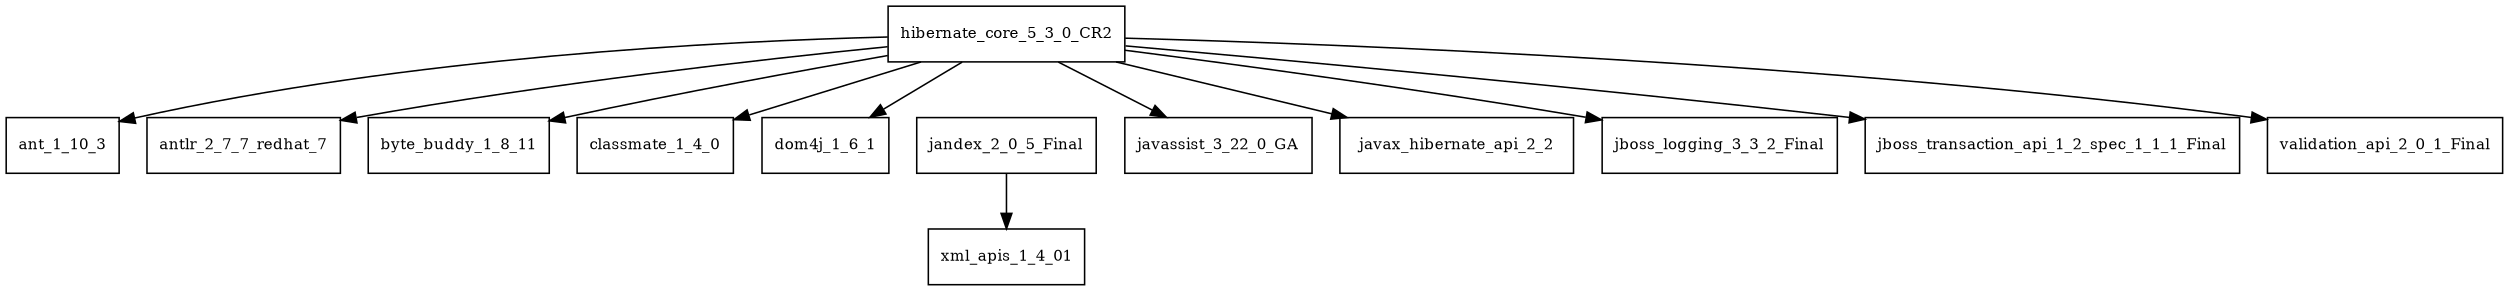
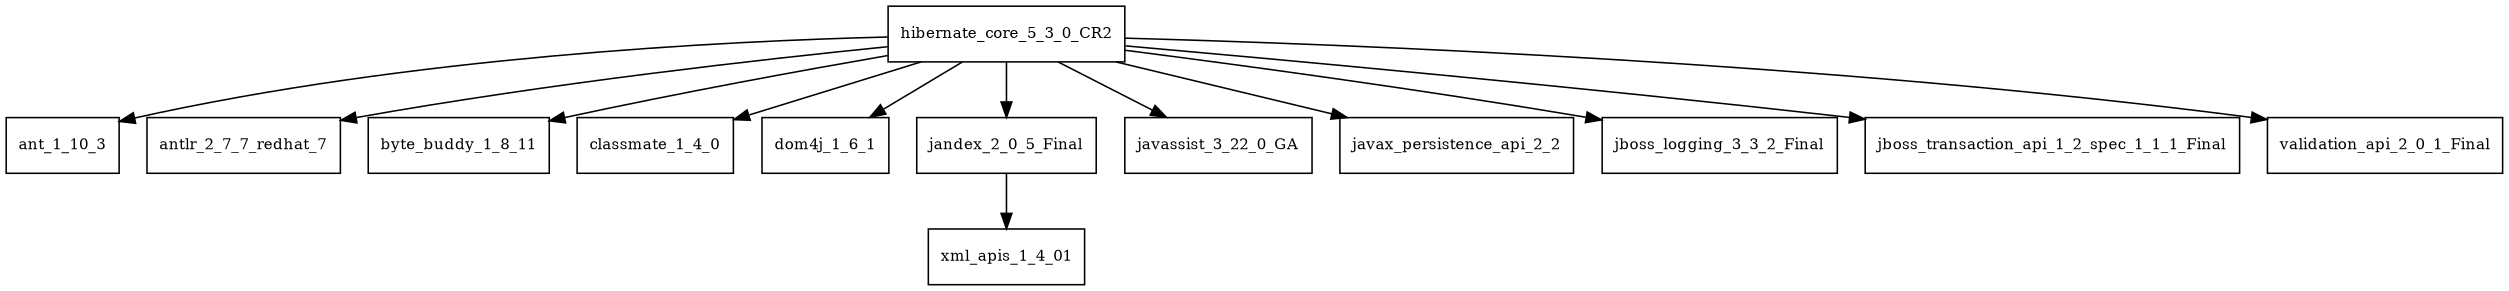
none -> (1006, 82)
(1457, 145) -> (1457, 145)
